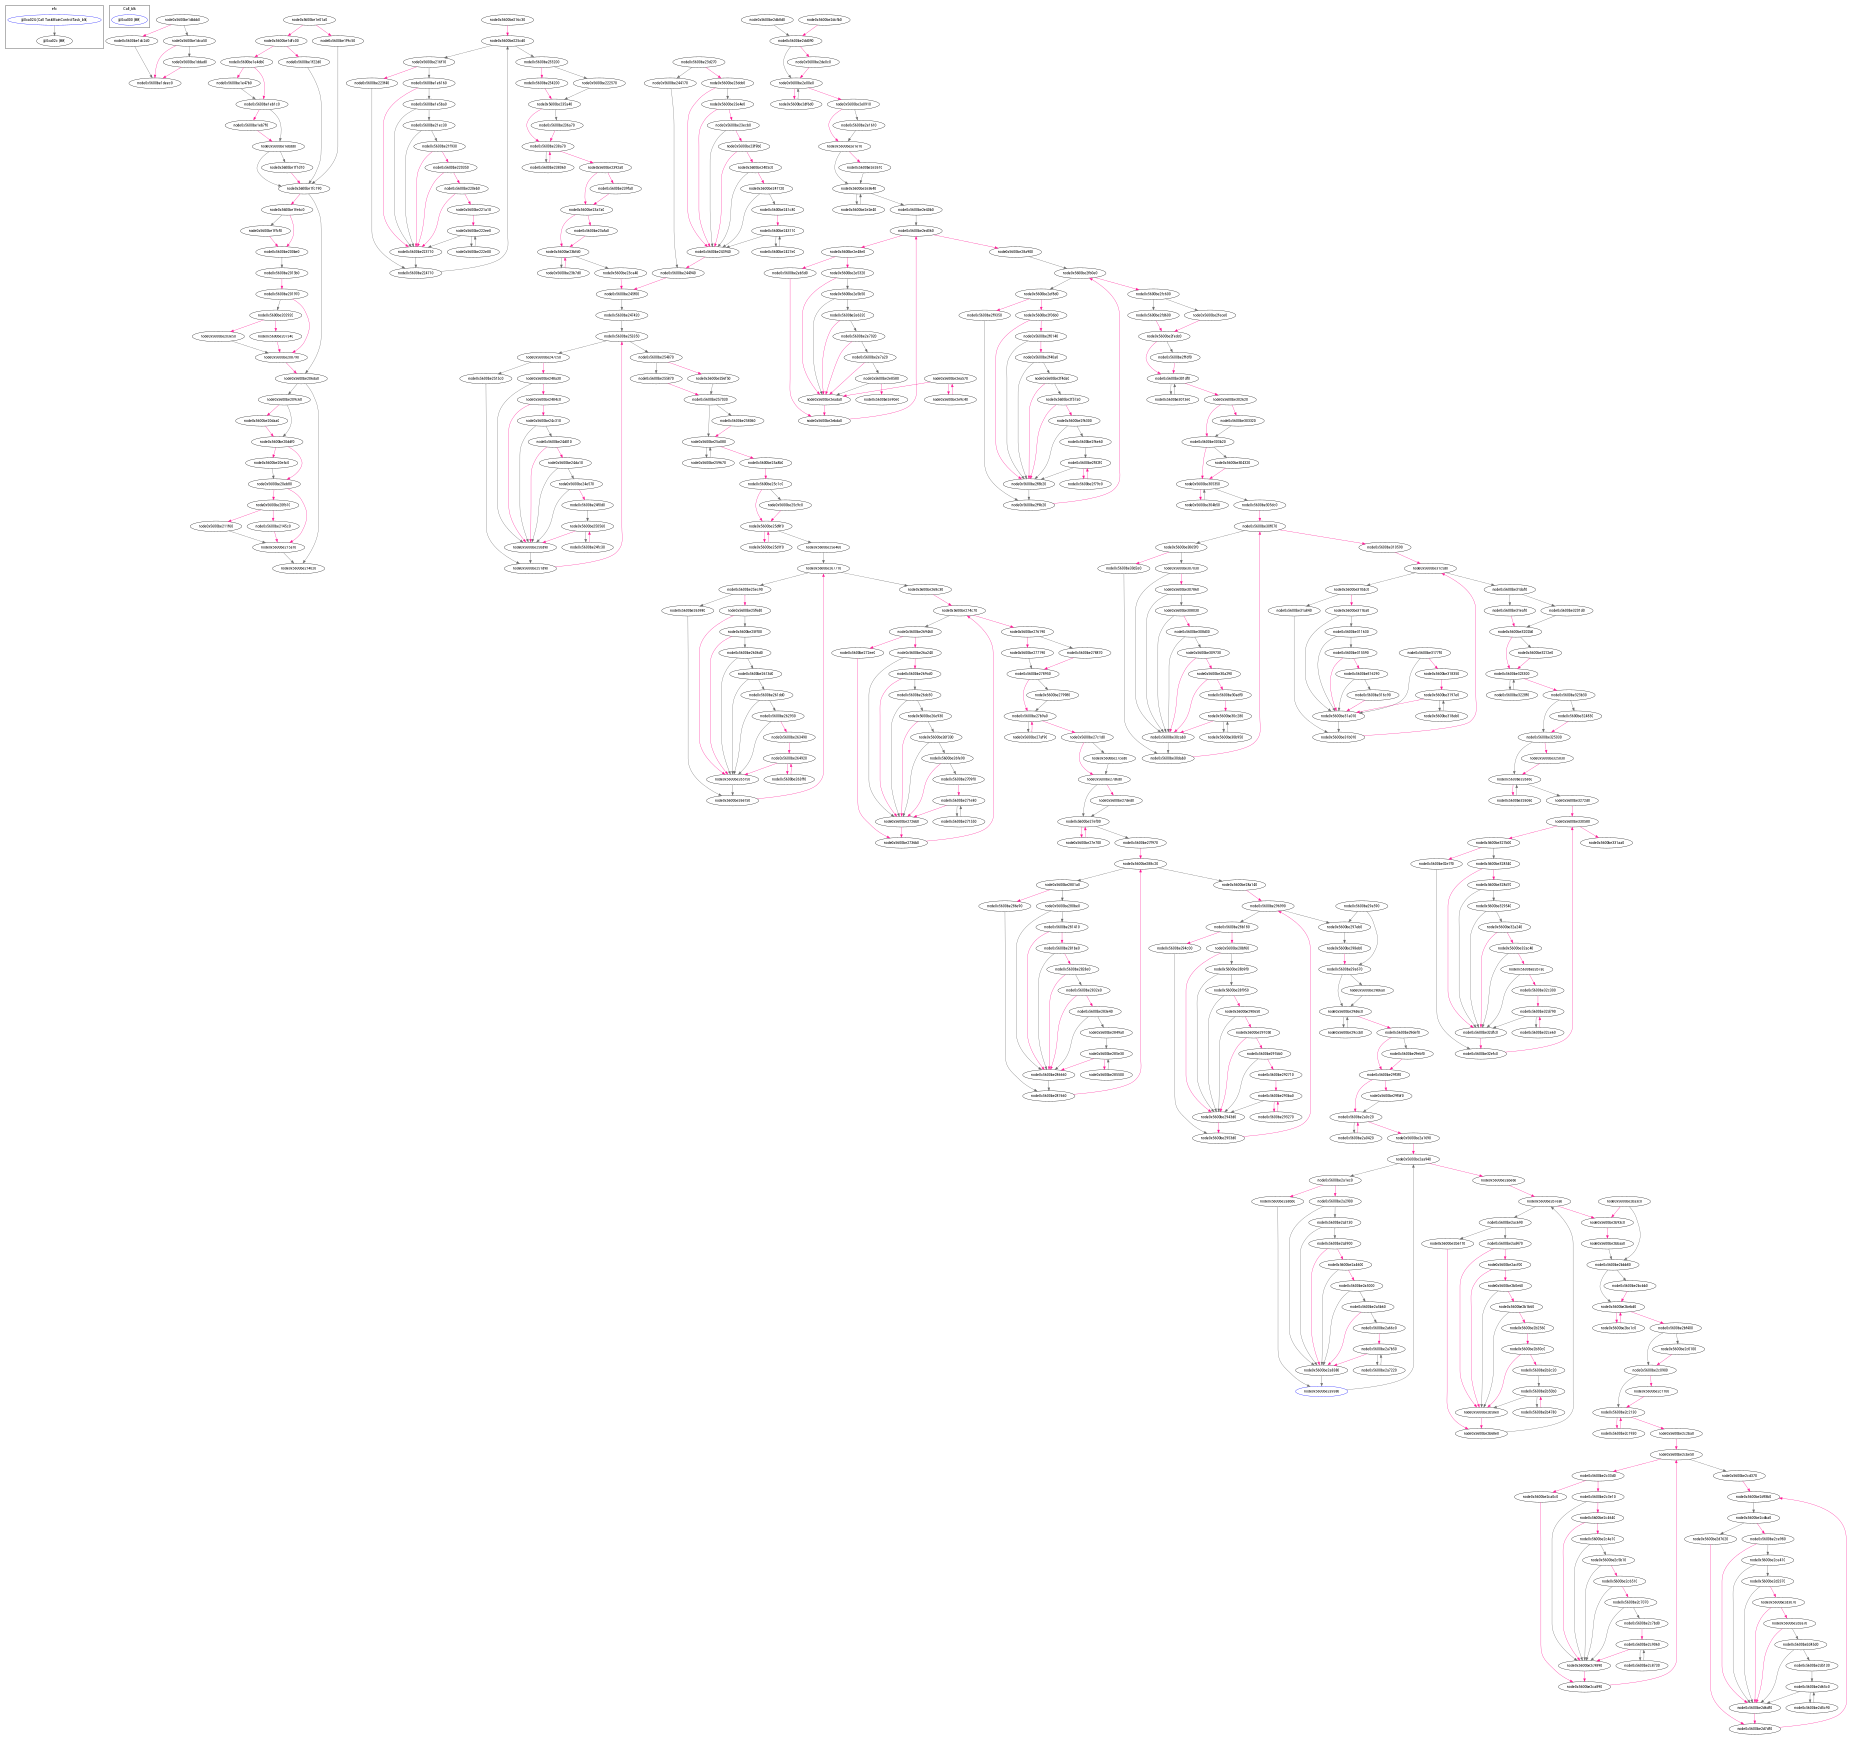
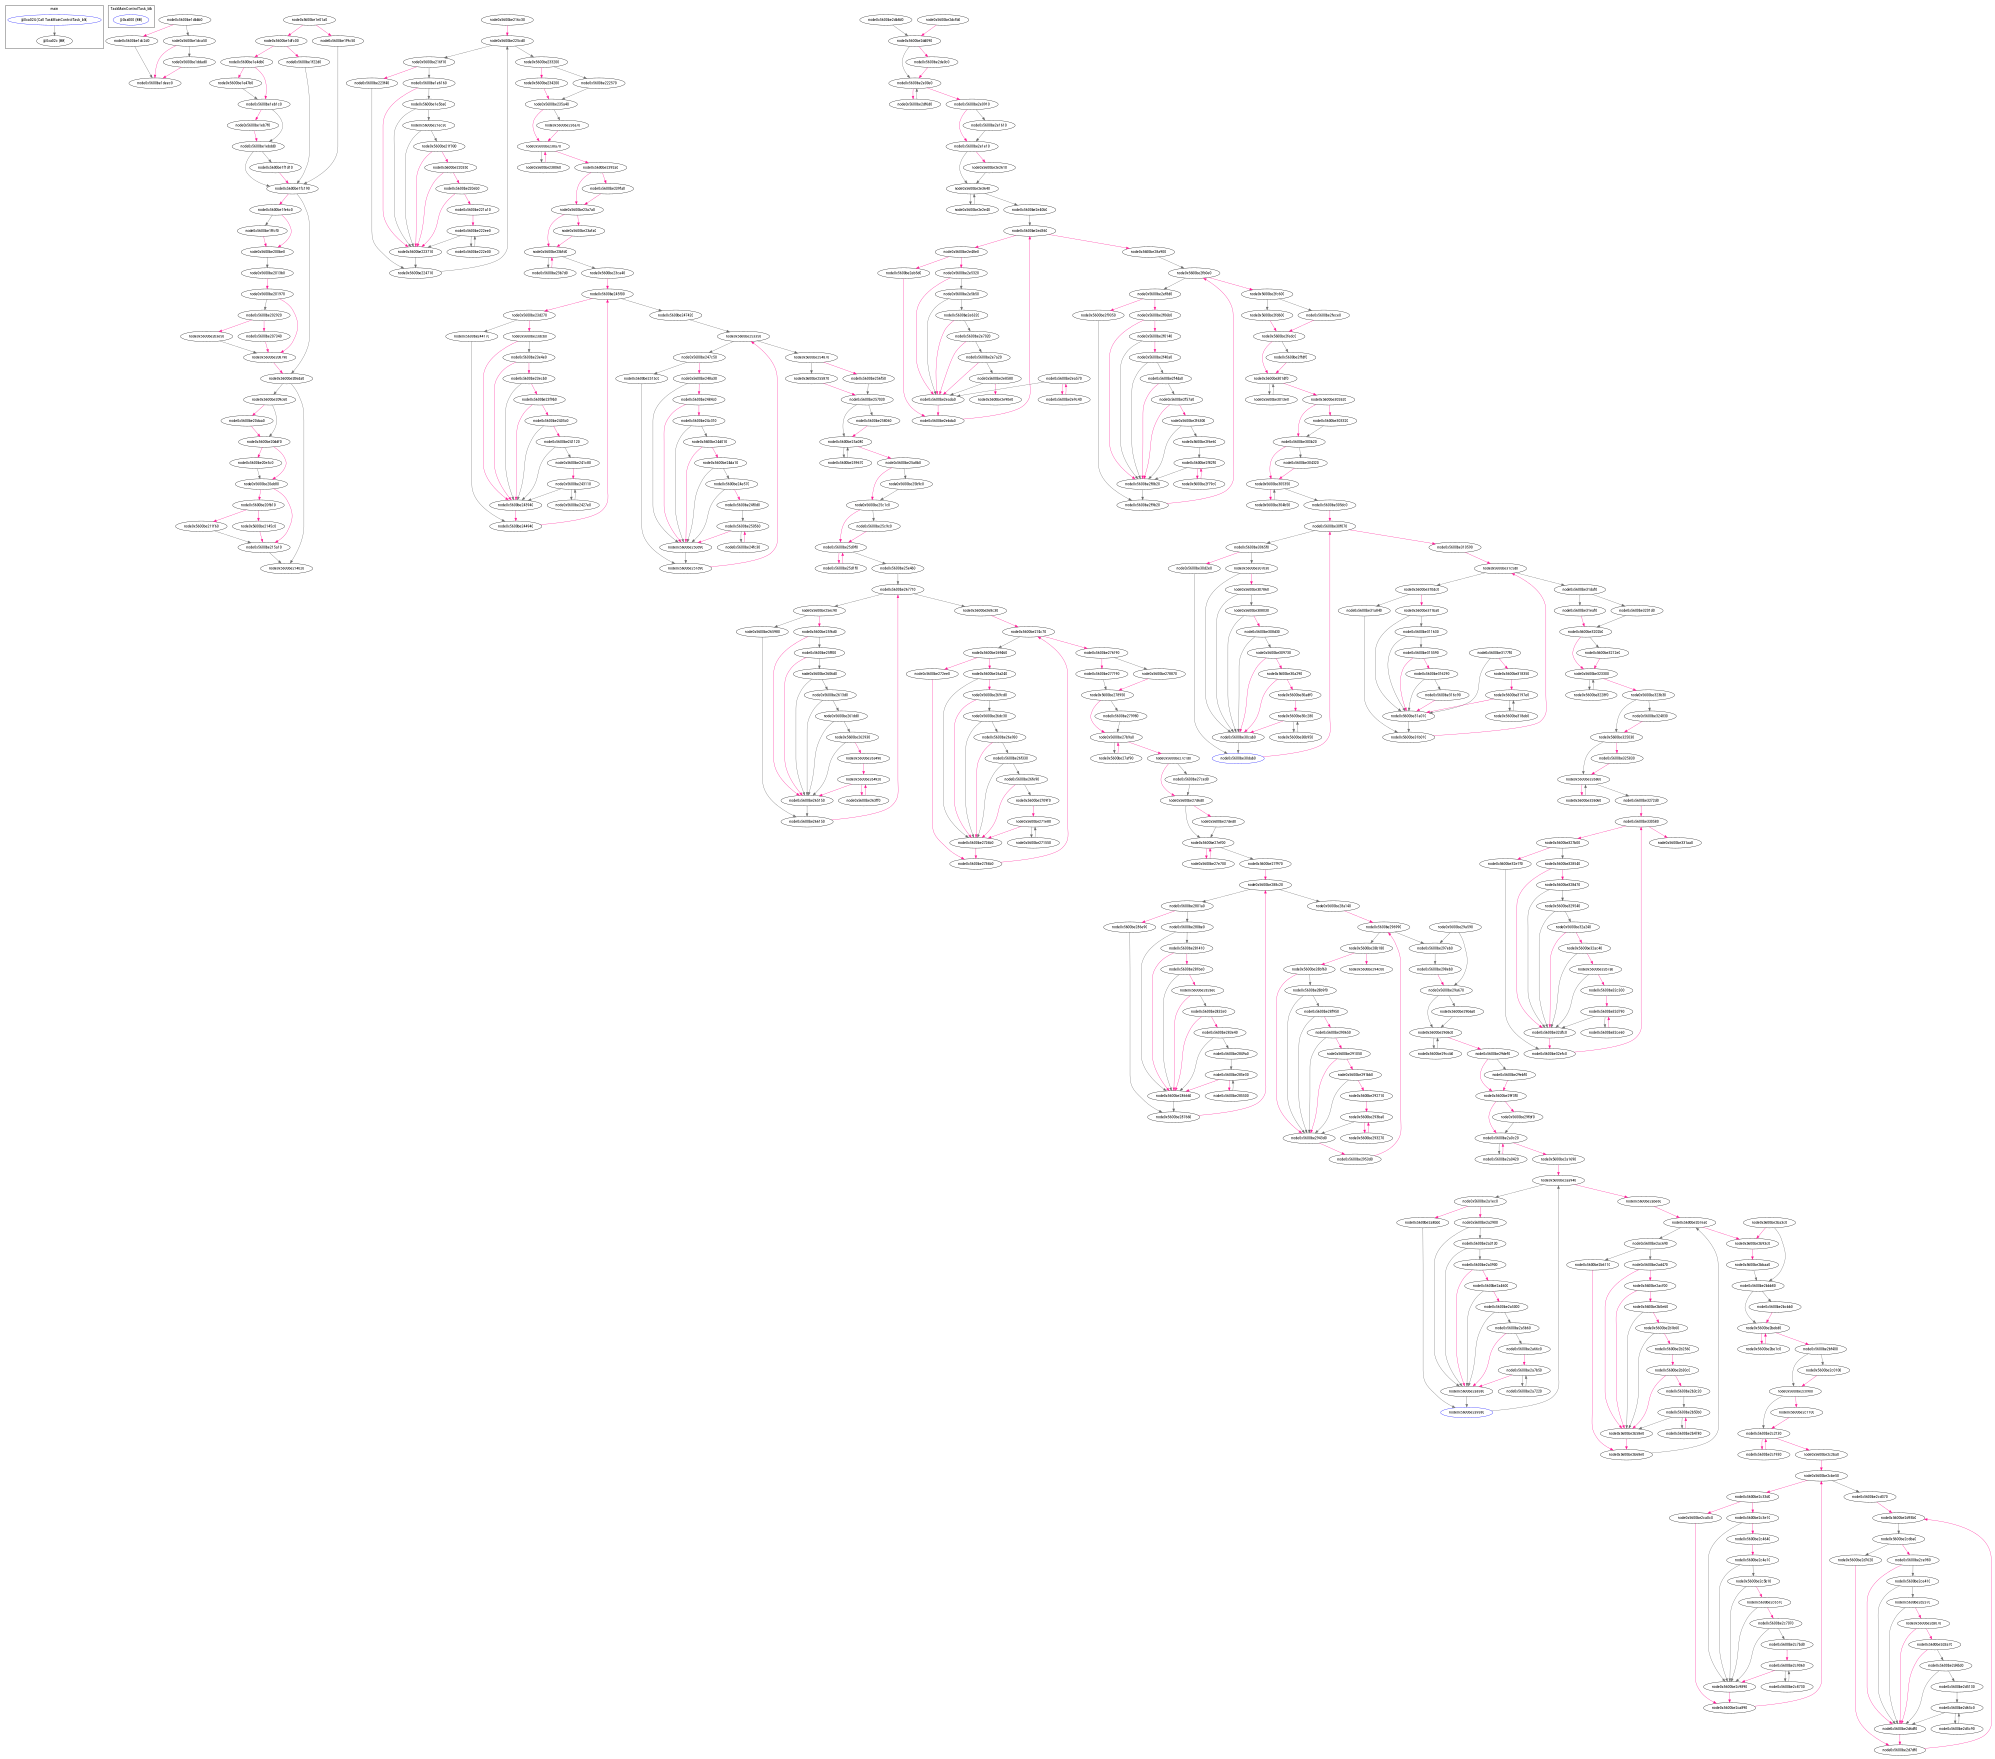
(55, 9) -> (55, 9)
(130, 9) -> (131, 9)
none -> (570, 304)
(888, 389) -> (1002, 389)
none -> (906, 484)
(1168, 758) -> (1238, 758)
(1175, 1049) -> none
(1563, 1587) -> none
